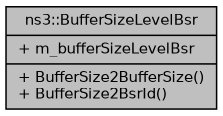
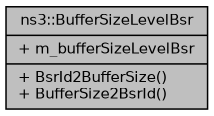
(111, 77) -> (93, 77)
